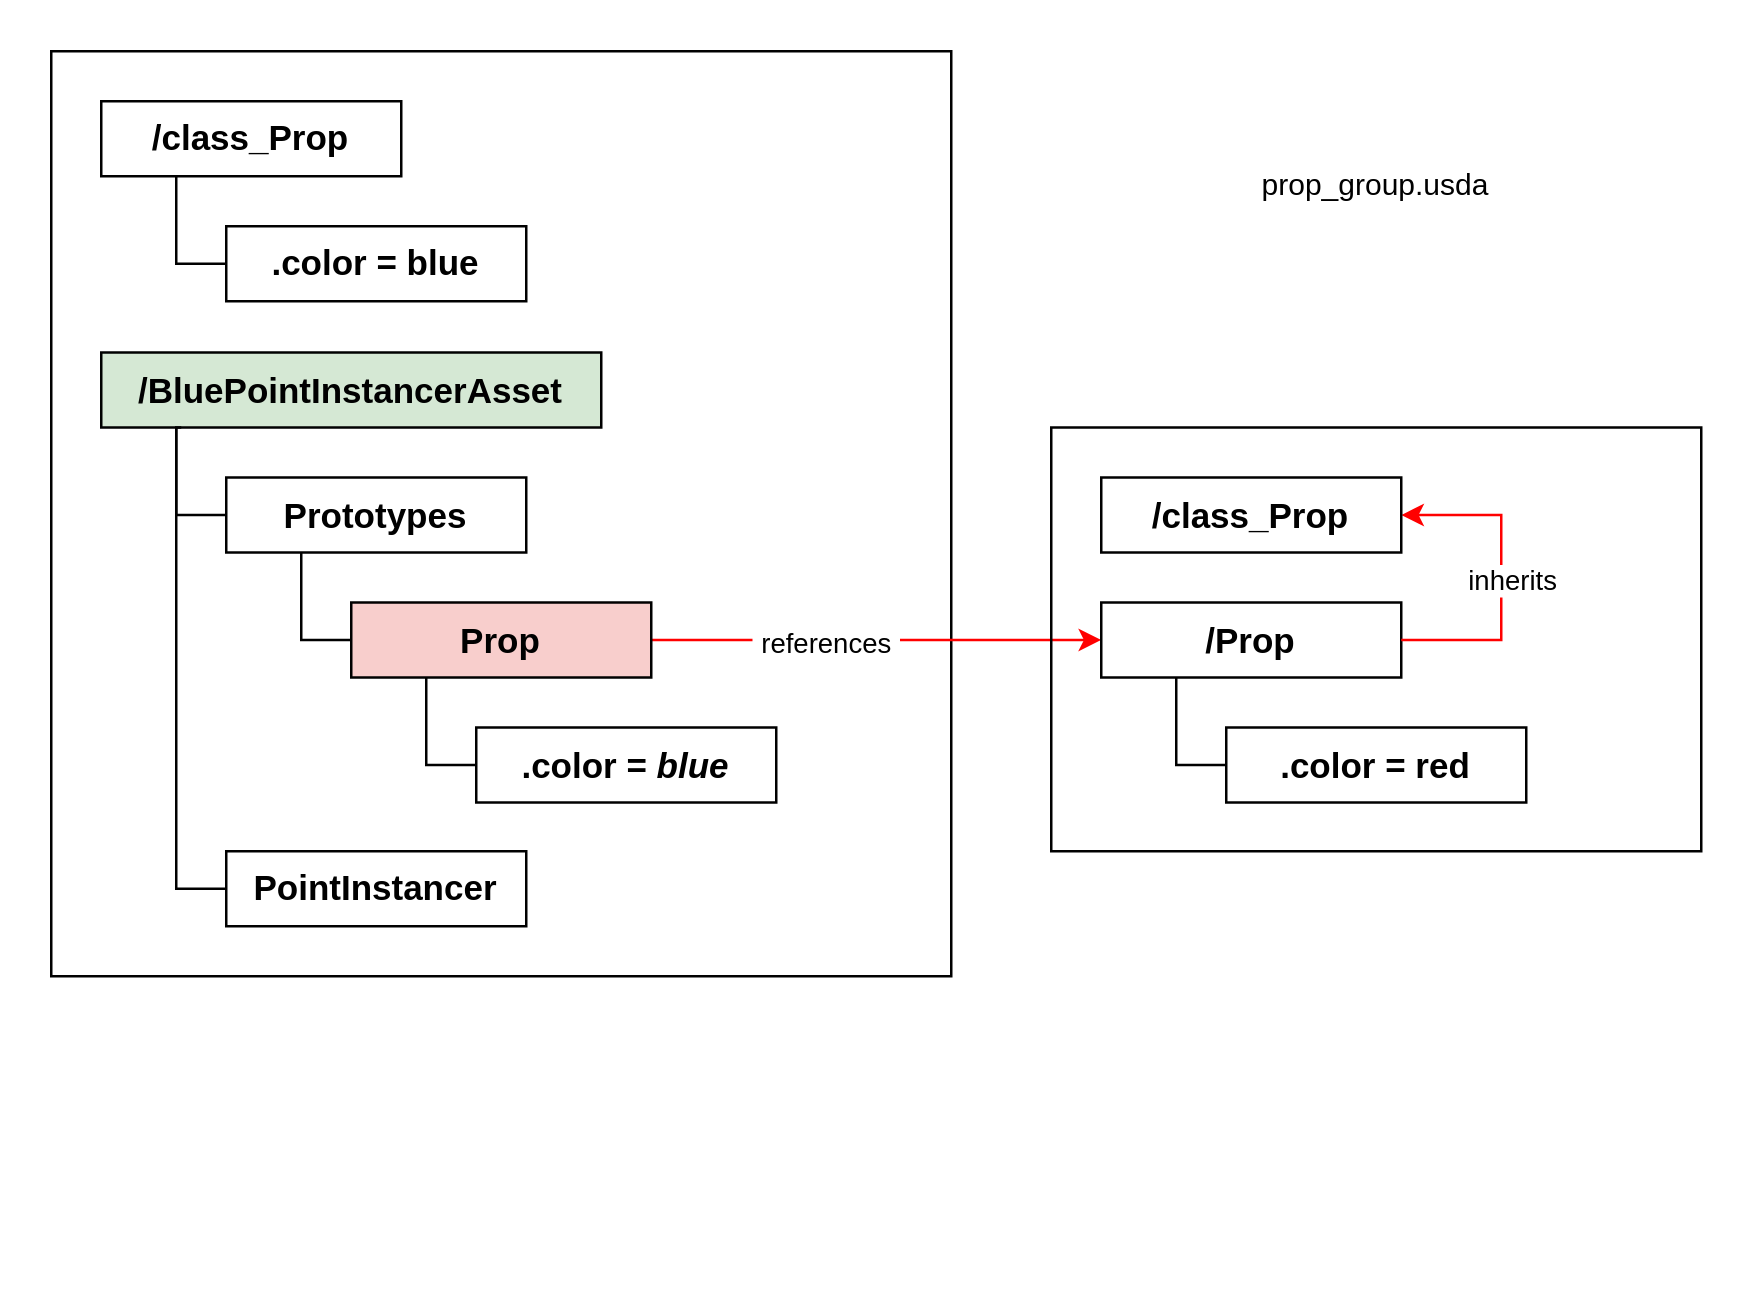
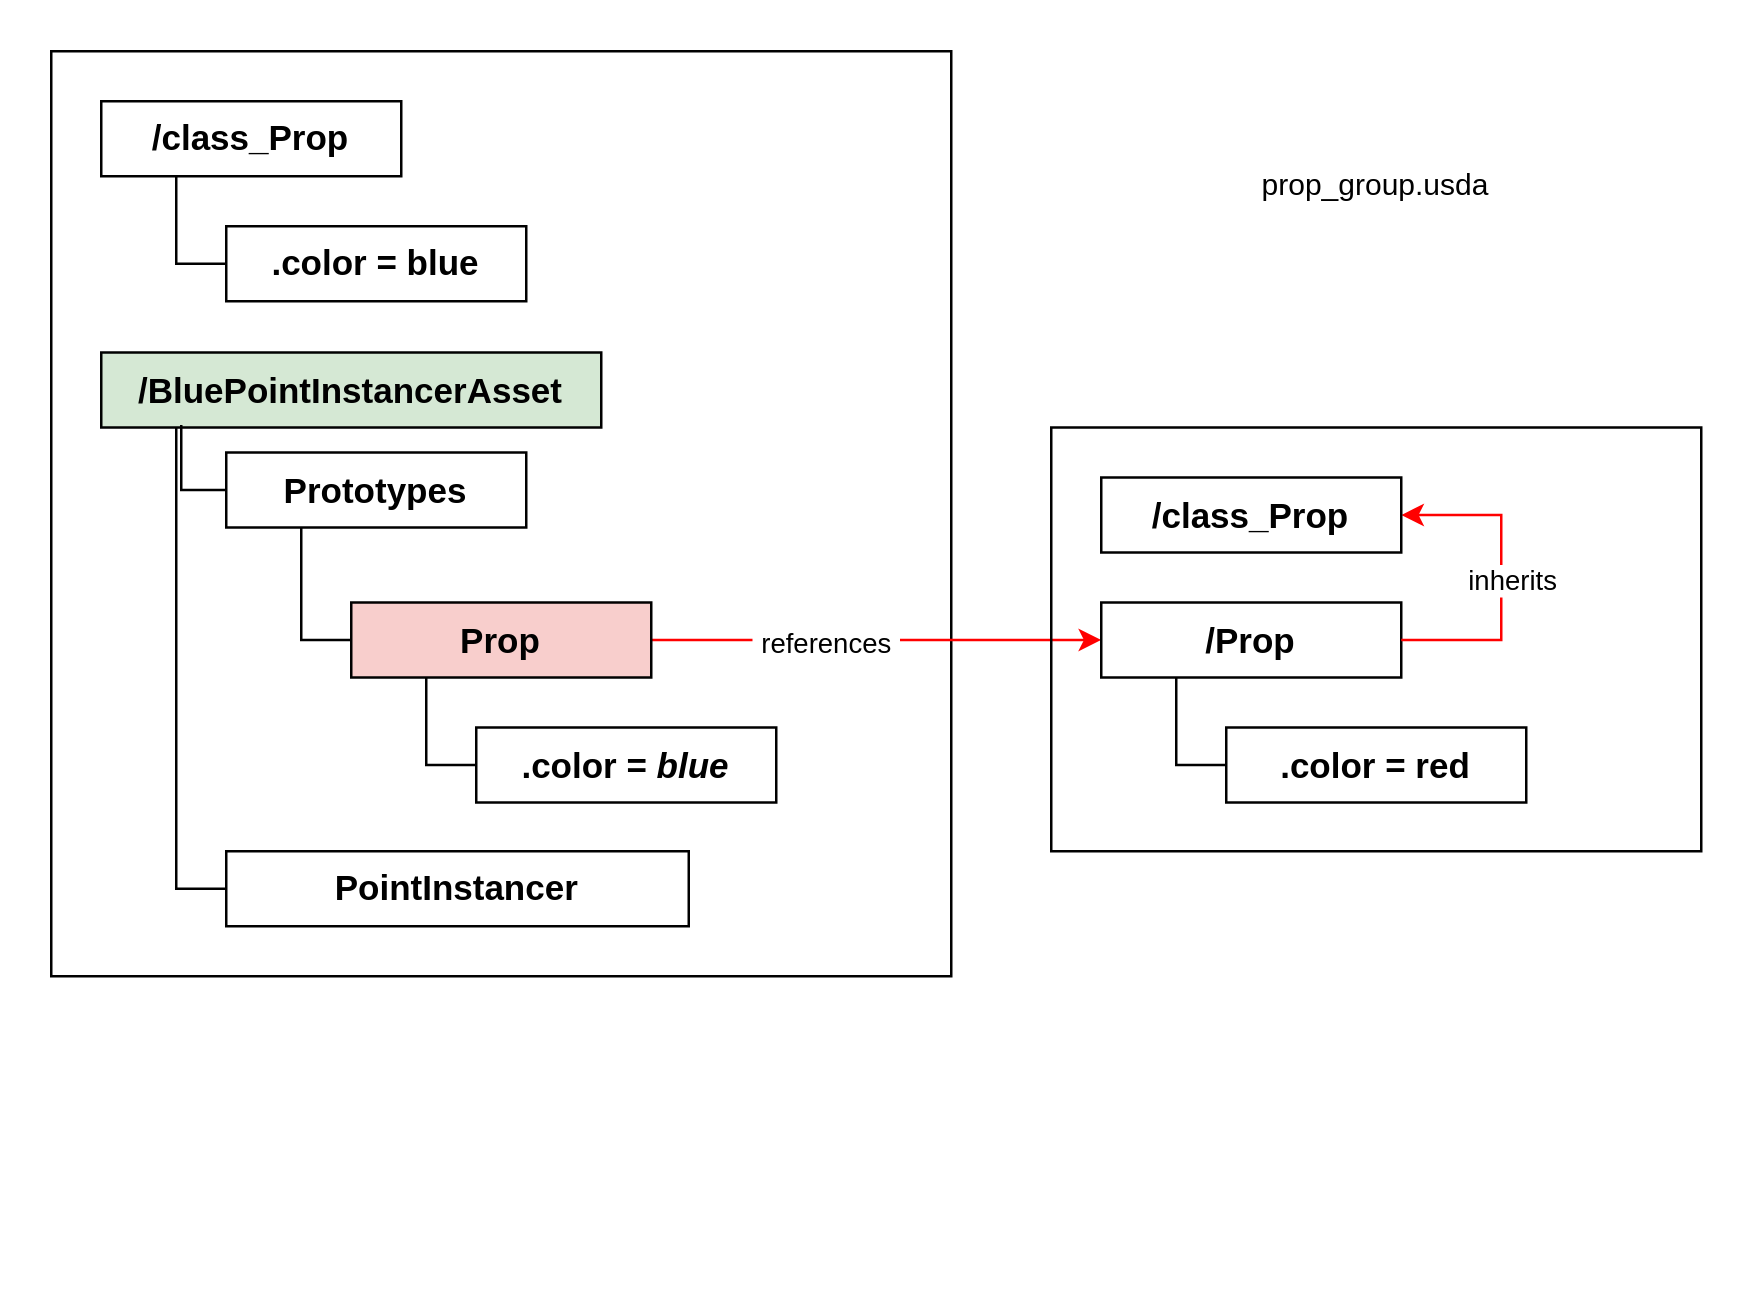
(376, 515) -> (376, 490)
(376, 889) -> (458, 889)
